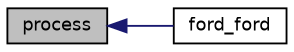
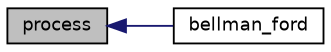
(230, 26) -> (249, 26)
